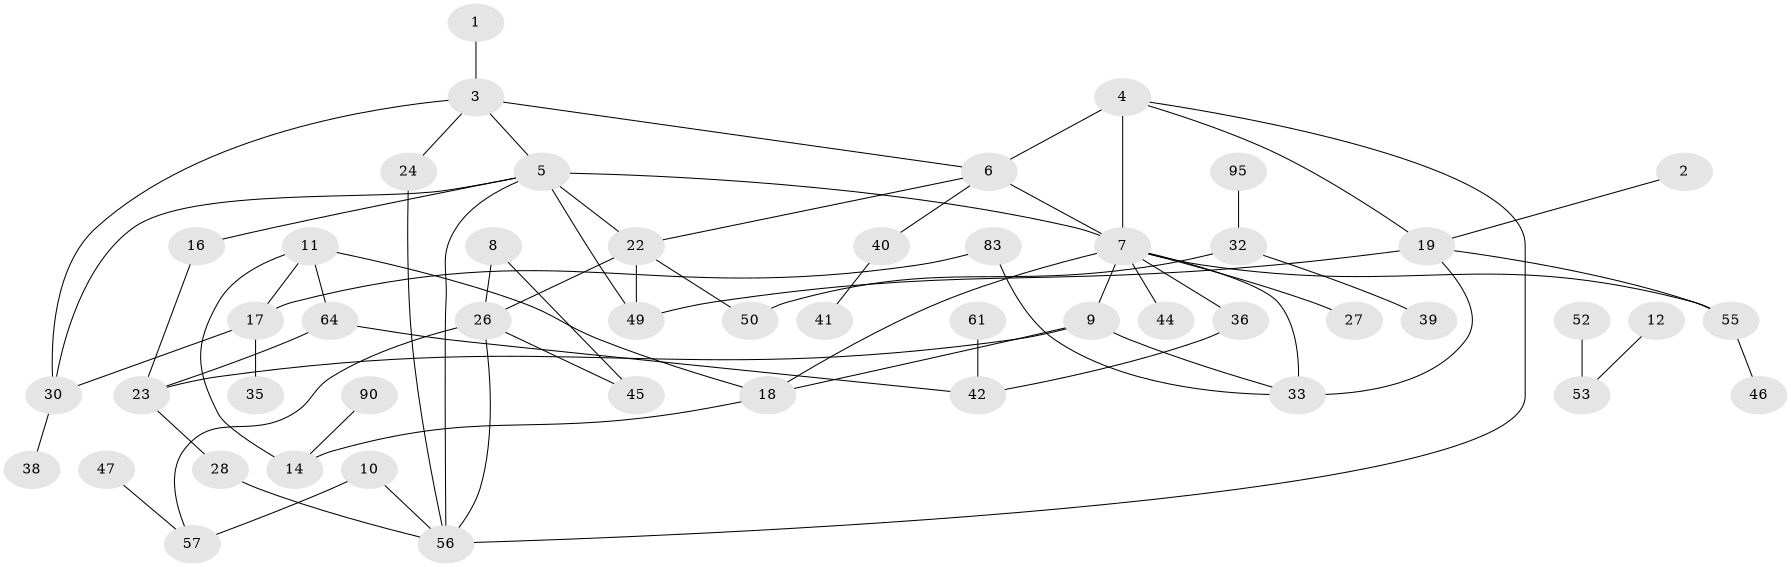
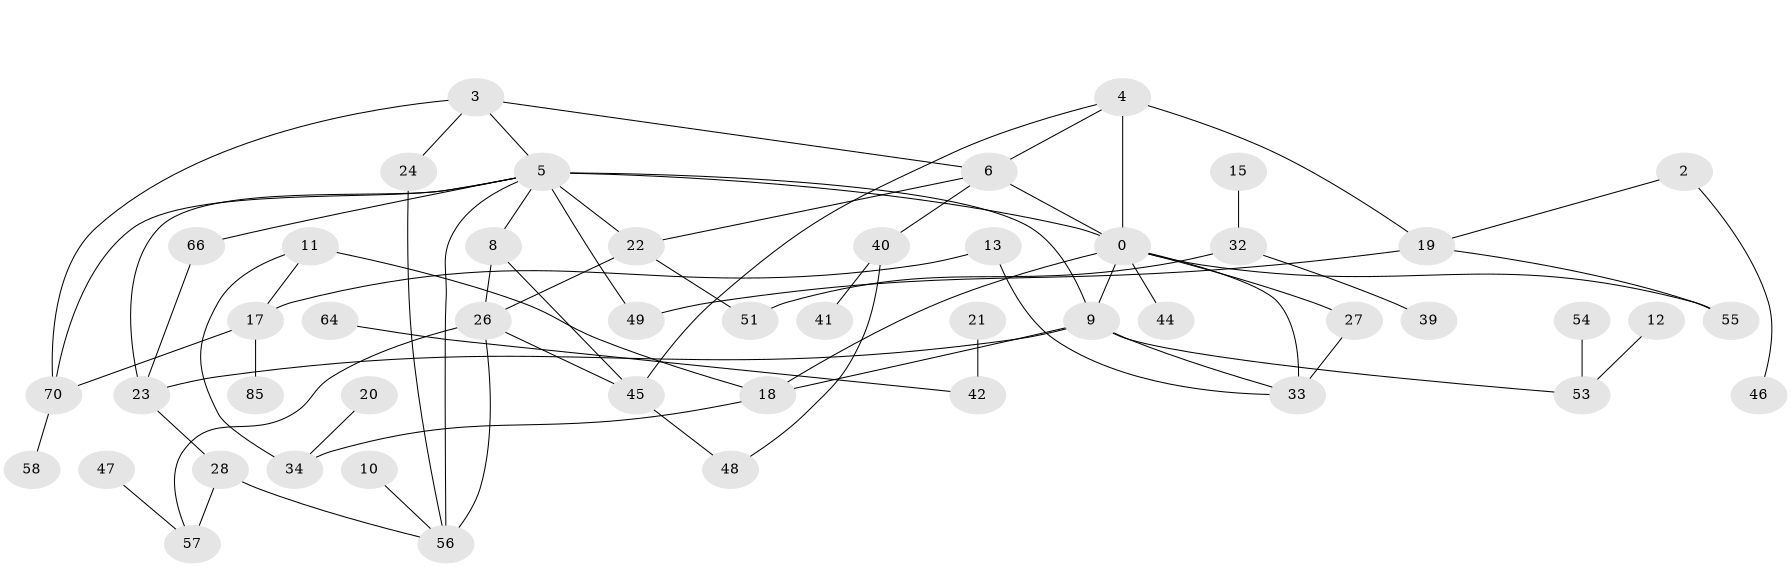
(476, 23) -> none
(1239, 172) -> (1239, 172)
none -> (850, 187)
none -> (518, 209)
(197, 246) -> (197, 246)
(993, 246) -> (993, 246)
(1123, 246) -> (1123, 246)
(320, 284) -> none
(636, 284) -> none
(750, 321) -> (750, 321)
(978, 321) -> (978, 321)
(1241, 321) -> none
(1582, 321) -> (1582, 321)
(1745, 358) -> (1758, 275)
(238, 361) -> (170, 221)
(1441, 363) -> (1326, 358)
none -> (1332, 371)
(54, 395) -> (54, 395)
(256, 395) -> (256, 395)
(369, 395) -> (369, 395)
(32, 470) -> (32, 470)
(295, 470) -> (295, 470)
none -> (731, 470)
(1292, 480) -> (825, 217)
(282, 509) -> (207, 507)
